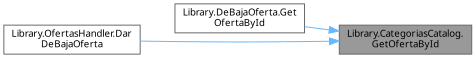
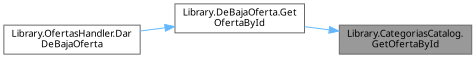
(235, 42) -> (153, 29)
